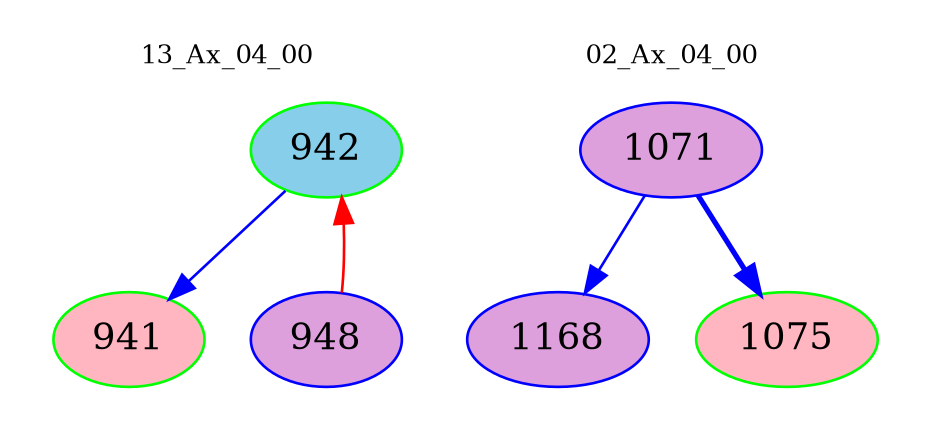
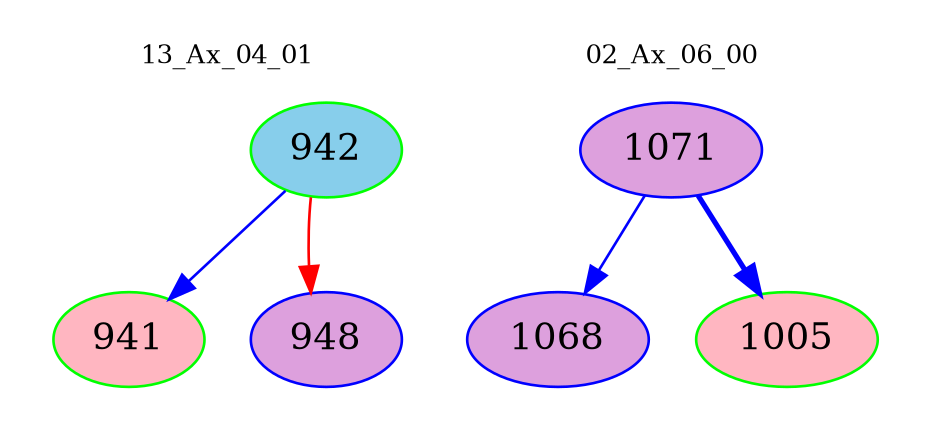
(228, 57) -> (228, 57)
(672, 57) -> (672, 57)
(344, 258) -> (309, 232)
(558, 340) -> (558, 340)
(787, 340) -> (787, 340)
